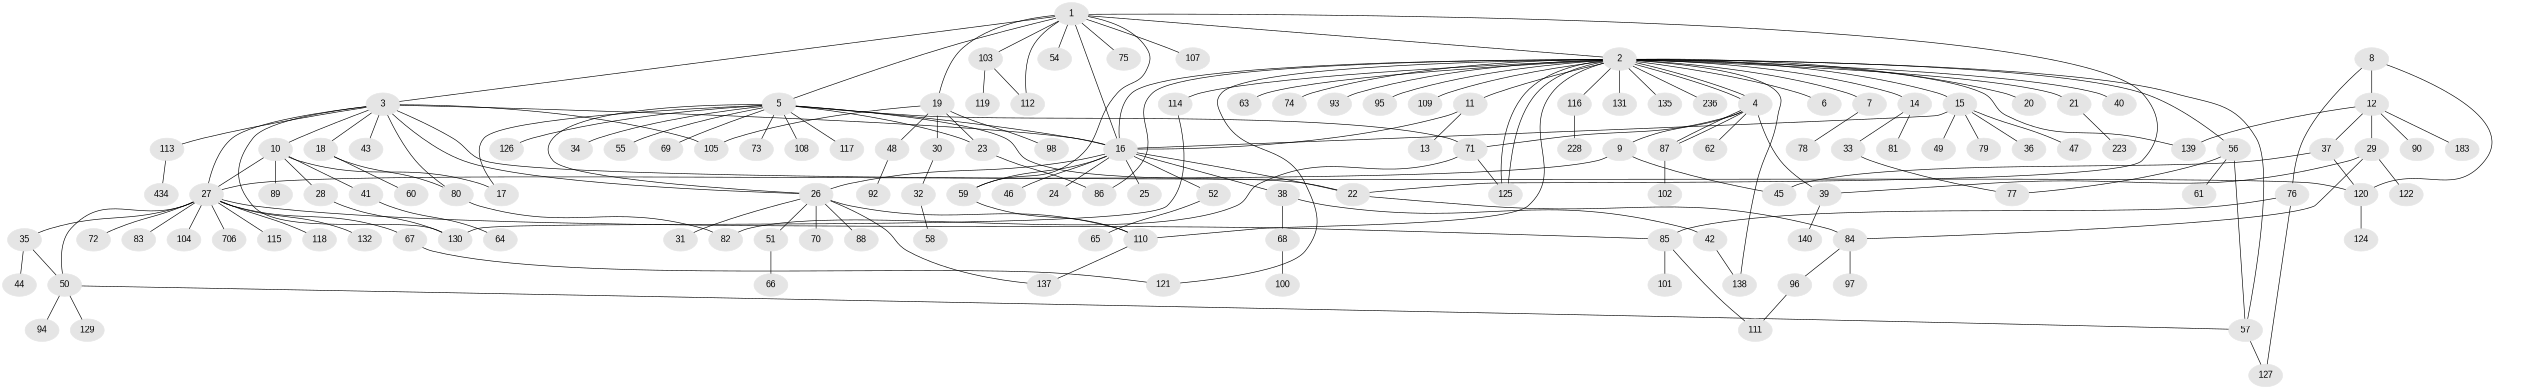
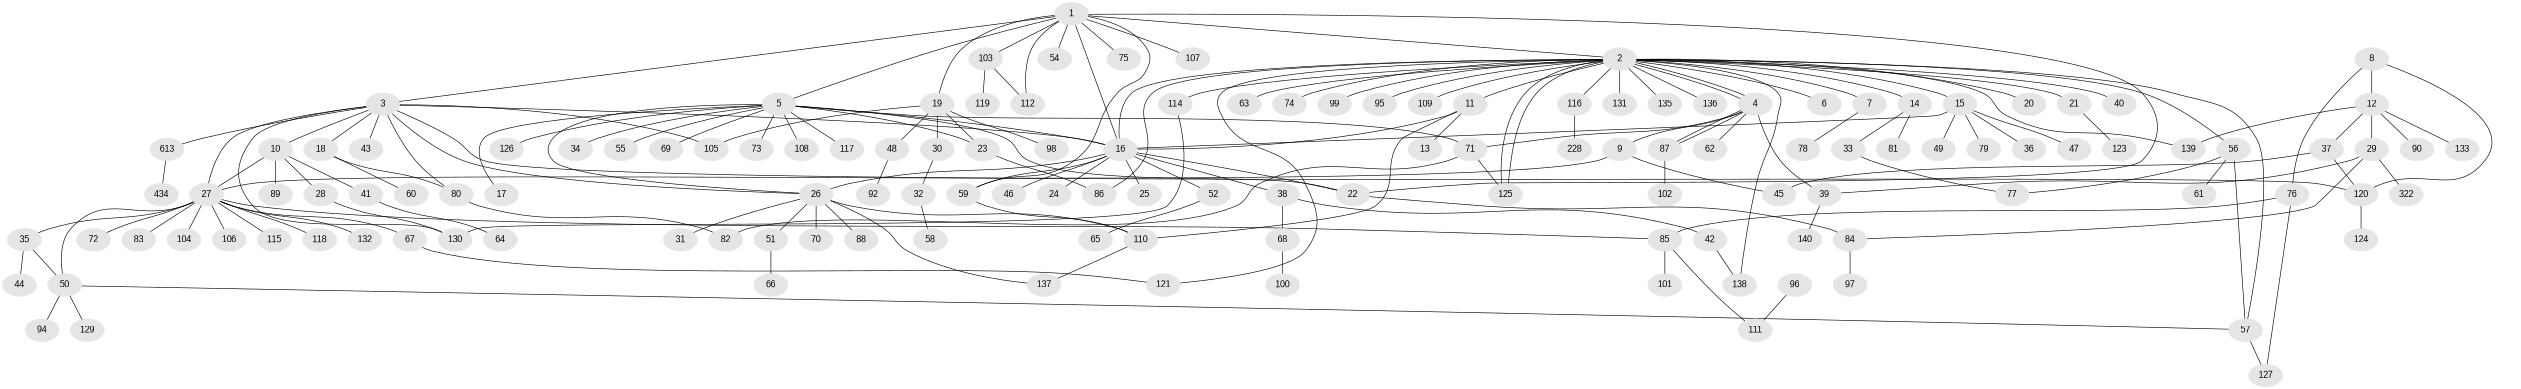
(1335, 104) -> (1335, 104)
(1710, 104) -> (1710, 104)
(167, 149) -> (167, 149)
(2119, 149) -> (2119, 149)
(2462, 149) -> (2462, 149)
(414, 173) -> none
(2406, 195) -> (2406, 195)
(1434, 221) -> (1335, 217)
(229, 240) -> (229, 240)
(1822, 263) -> none
